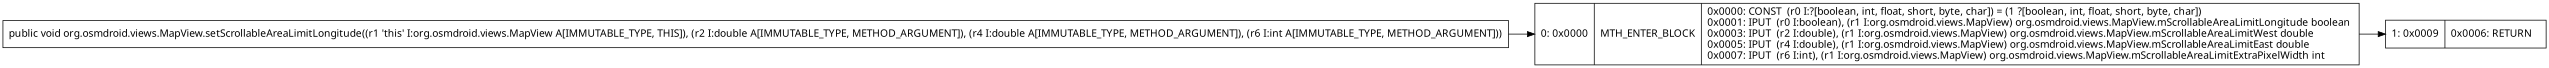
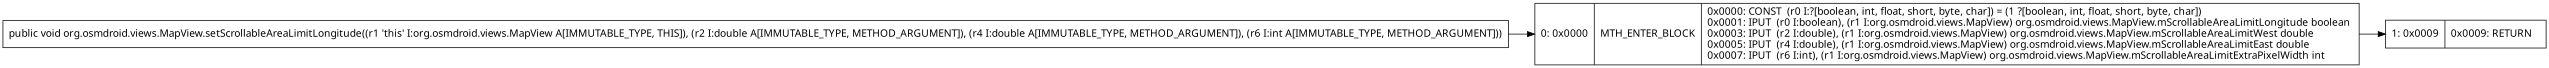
(2496, 34) -> (2496, 34)
